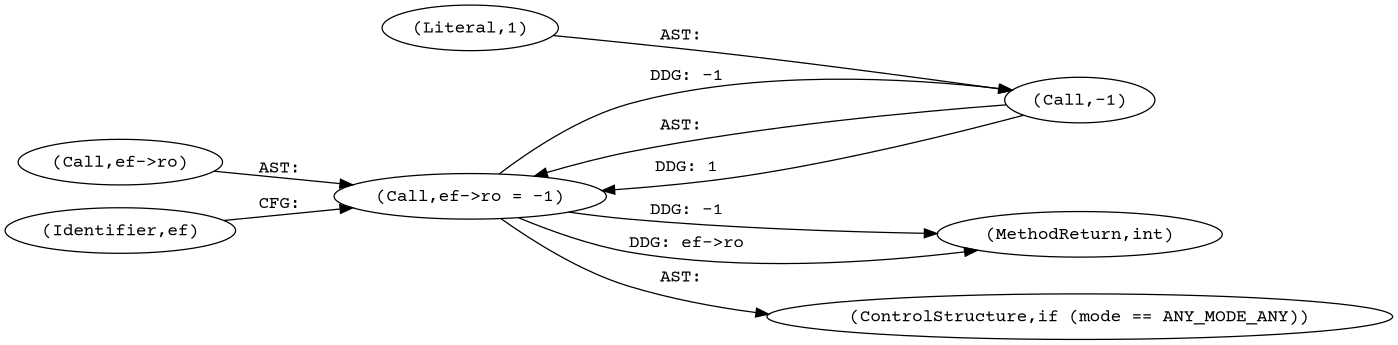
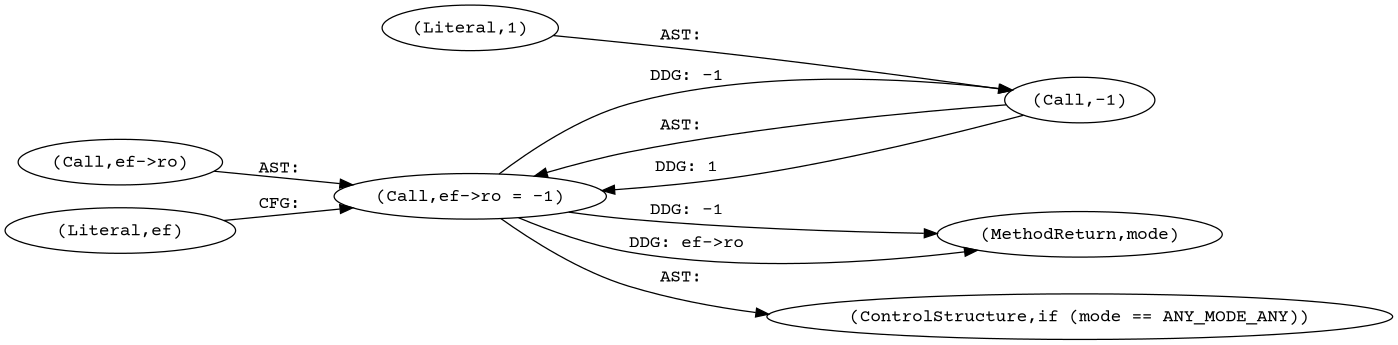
(120, 231) -> (120, 231)
(1080, 234) -> (1080, 234)
